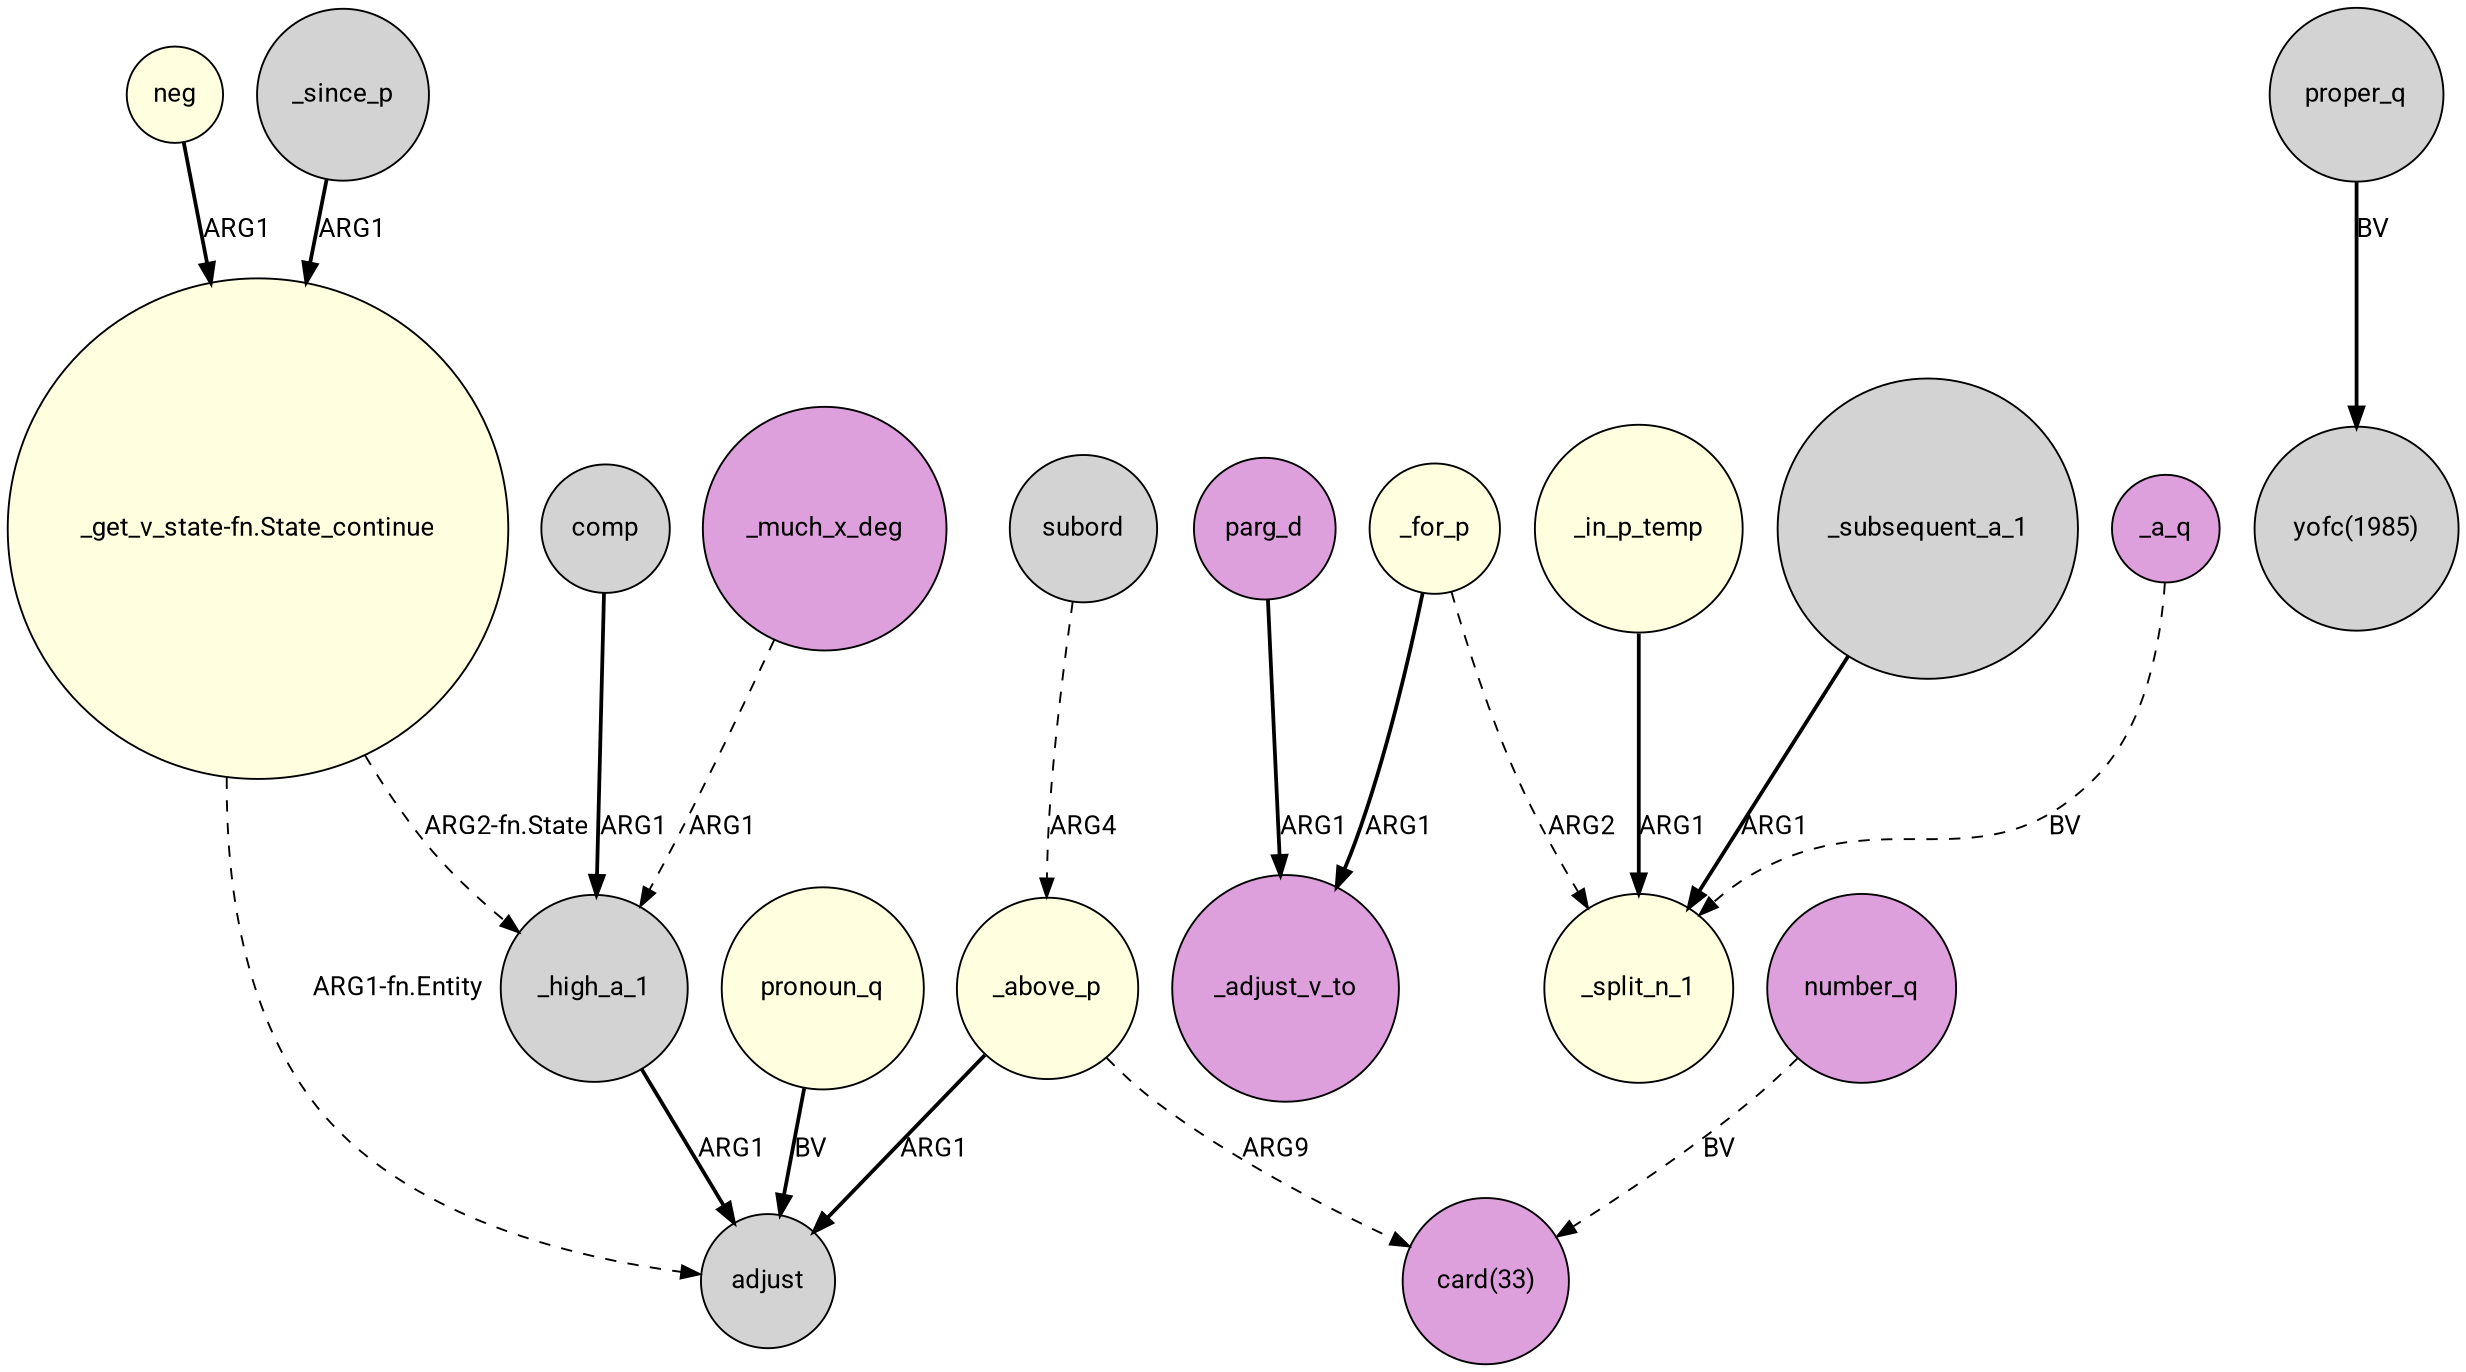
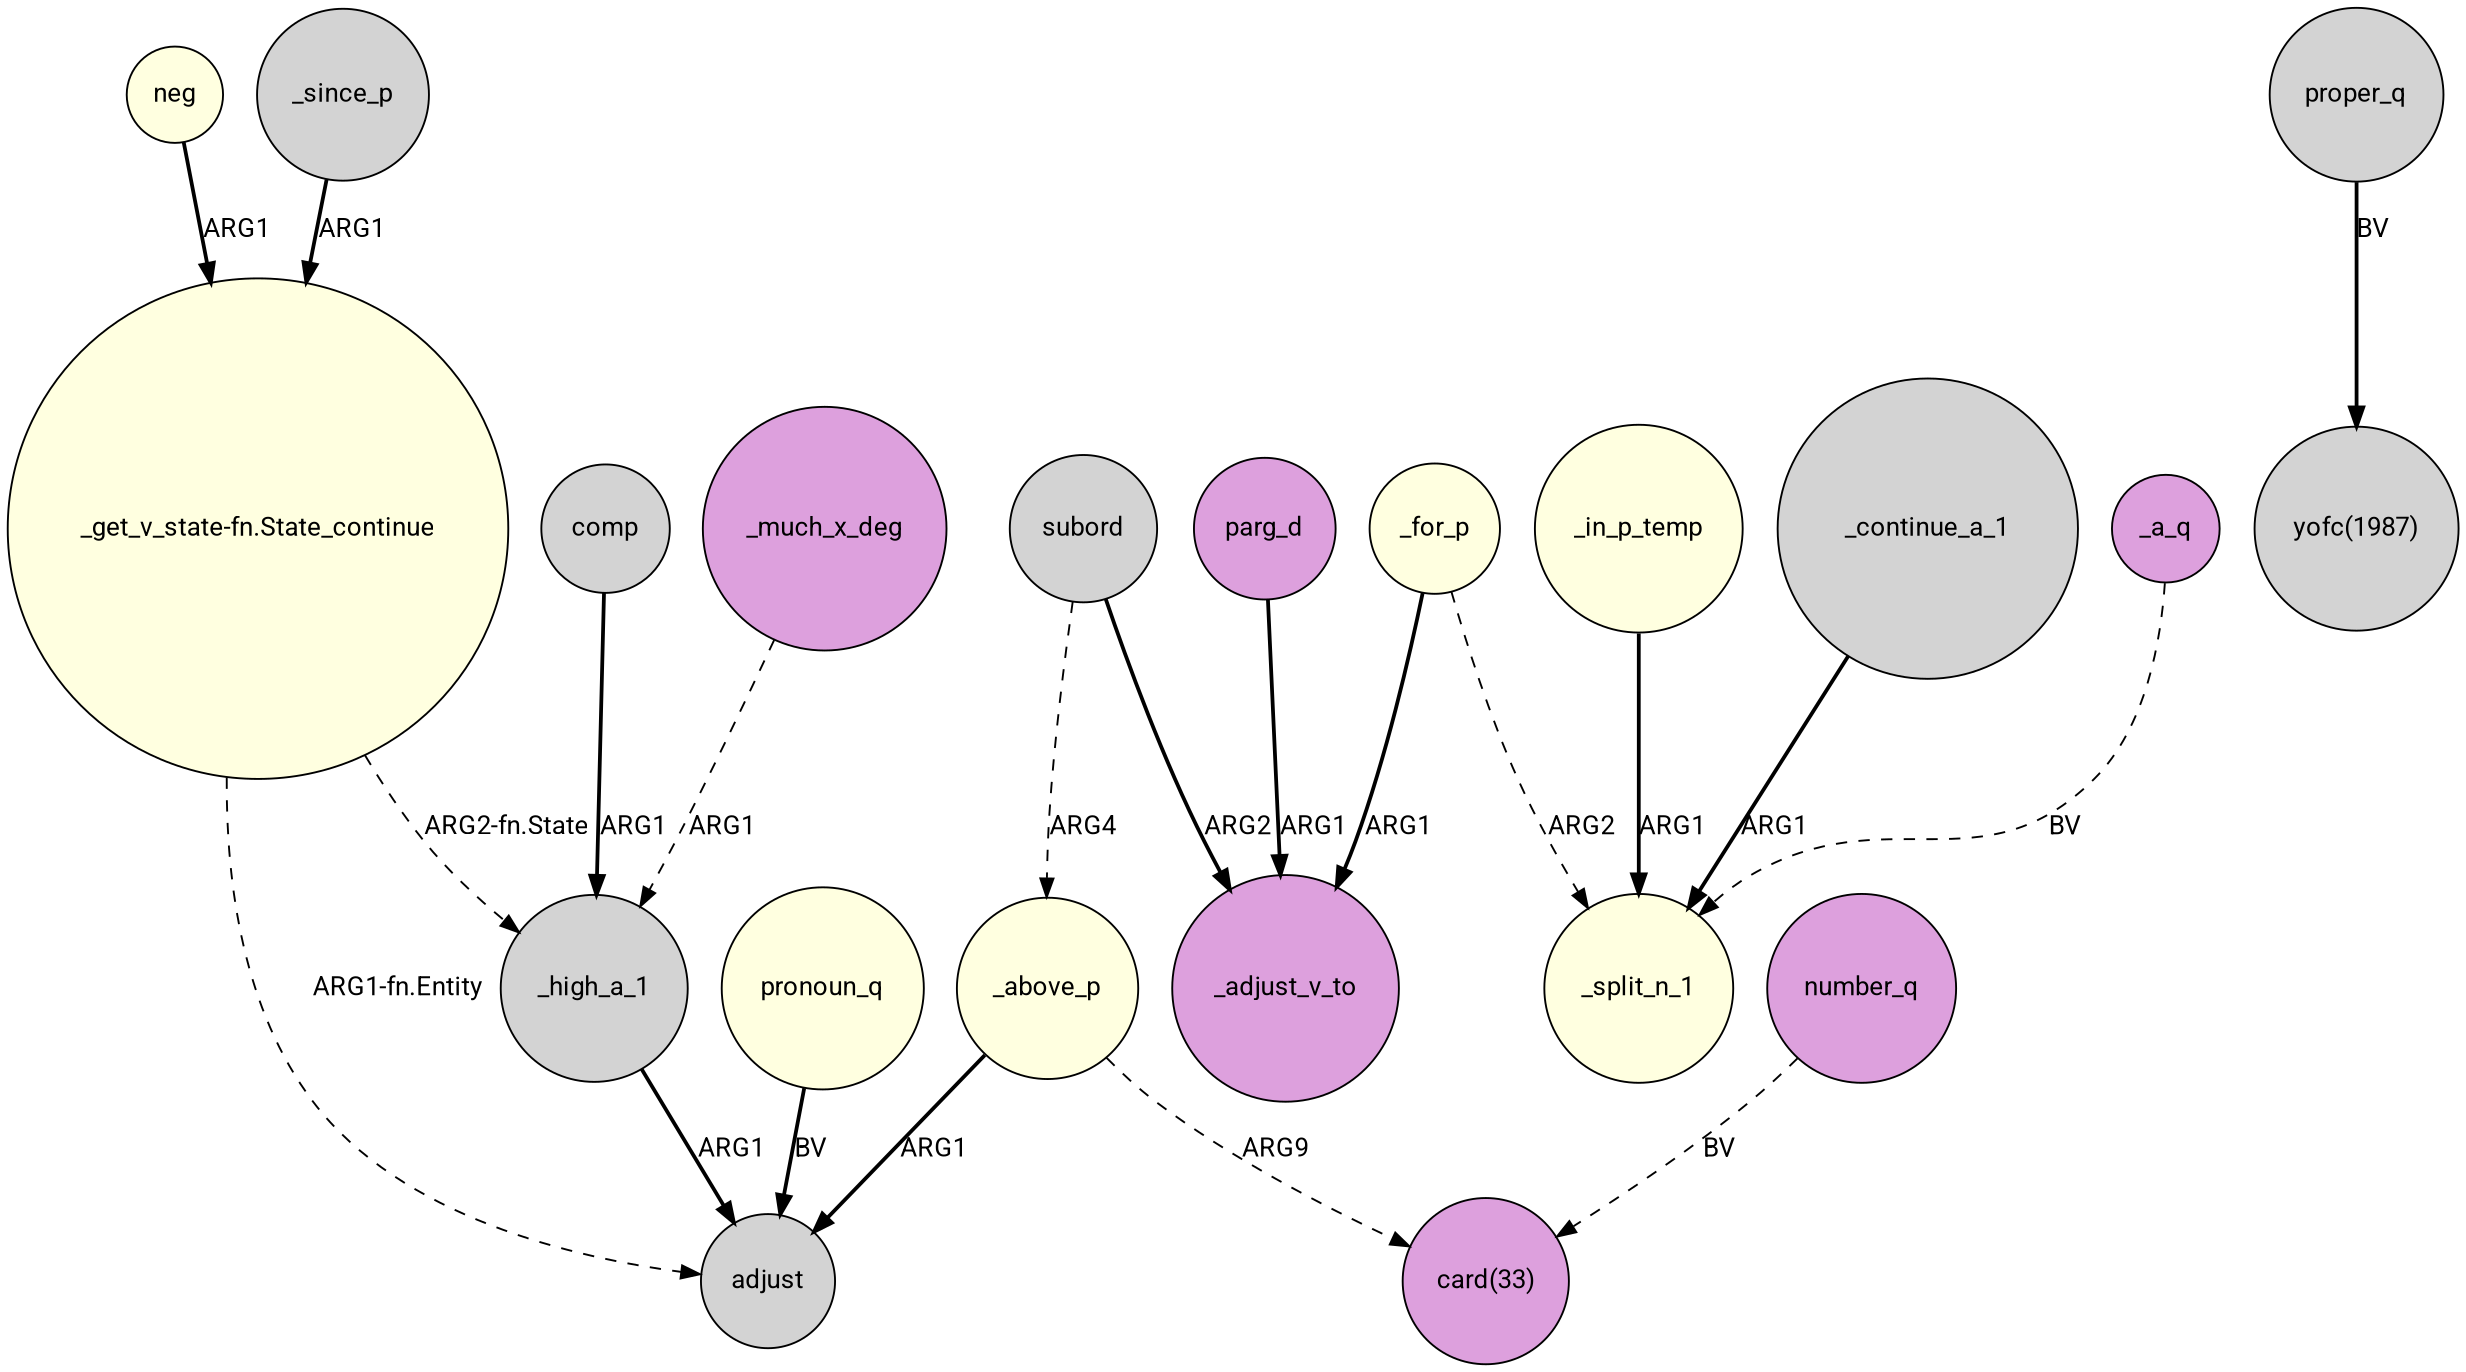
(1928, 529) -> (1928, 529)
(2357, 529) -> (2357, 529)
none -> (1158, 738)
